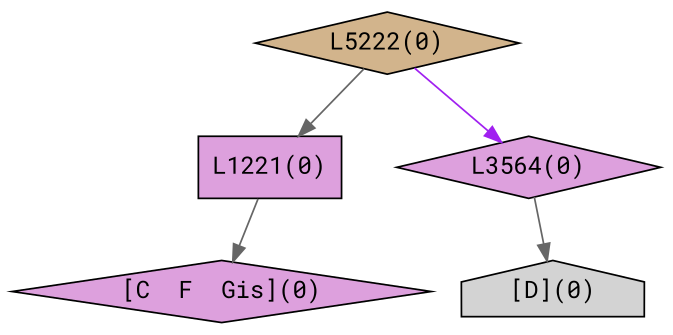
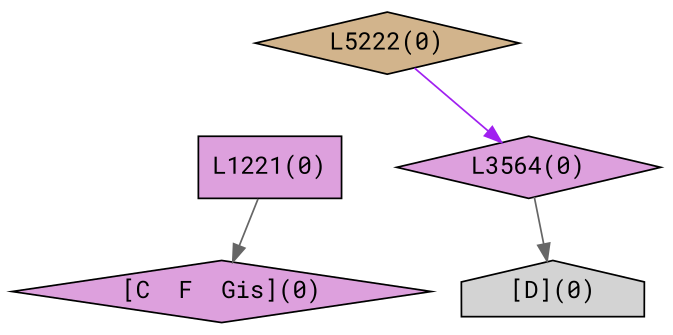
(337, 96) -> none
